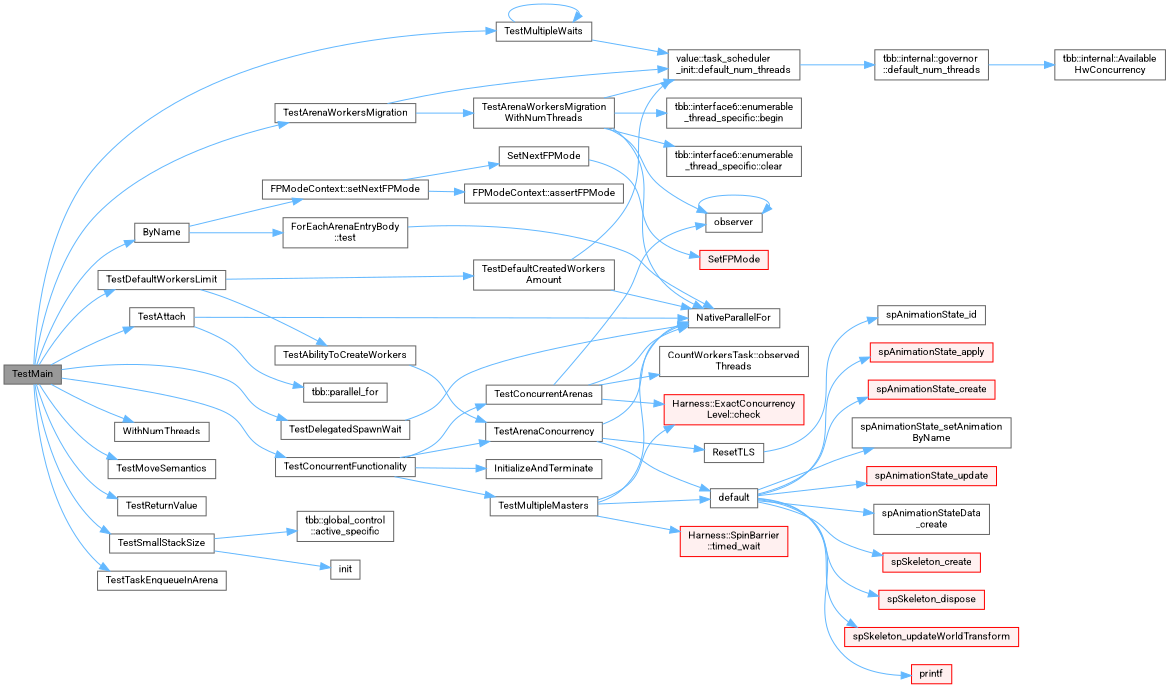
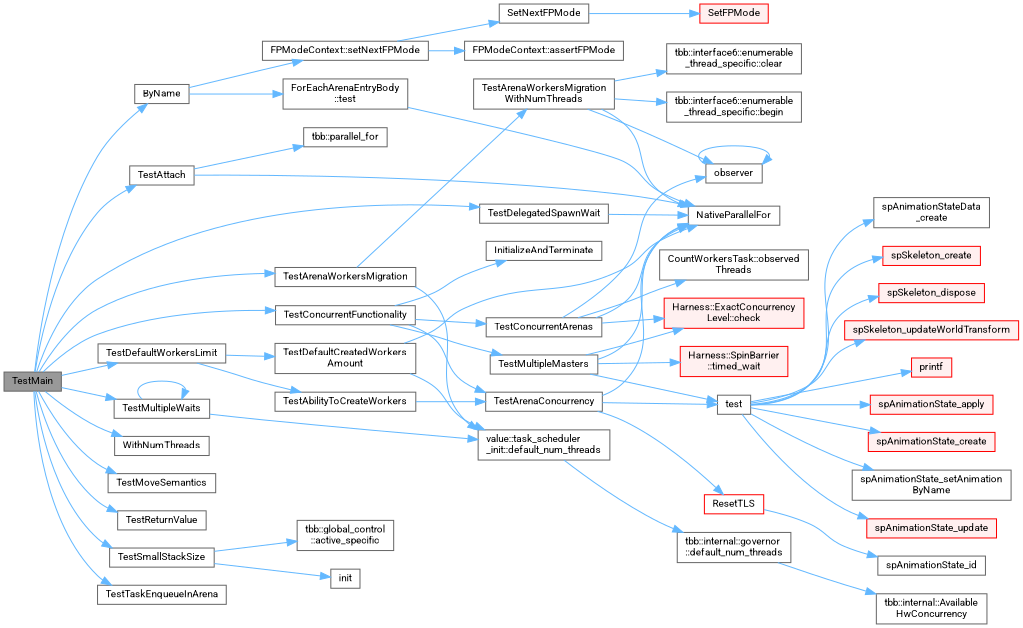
(634, 90) -> none
(734, 453) -> (734, 504)
(734, 498) -> (734, 405)
